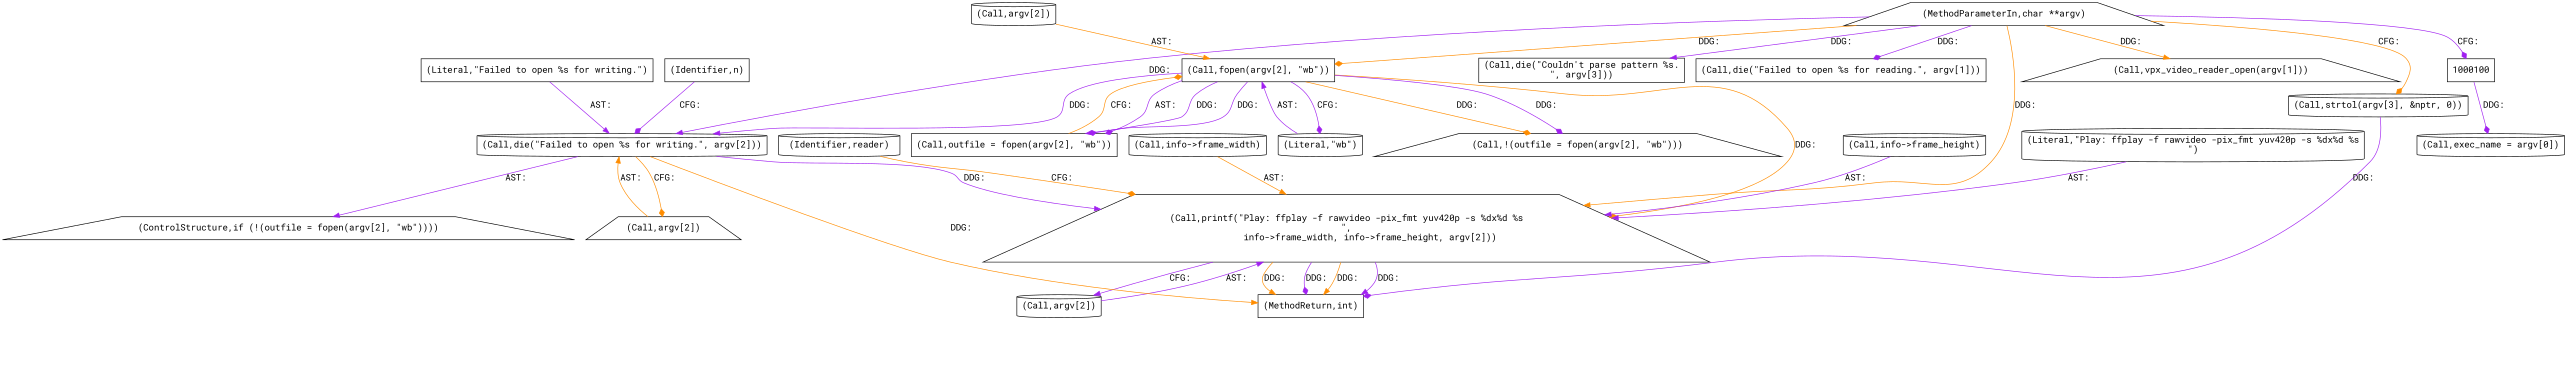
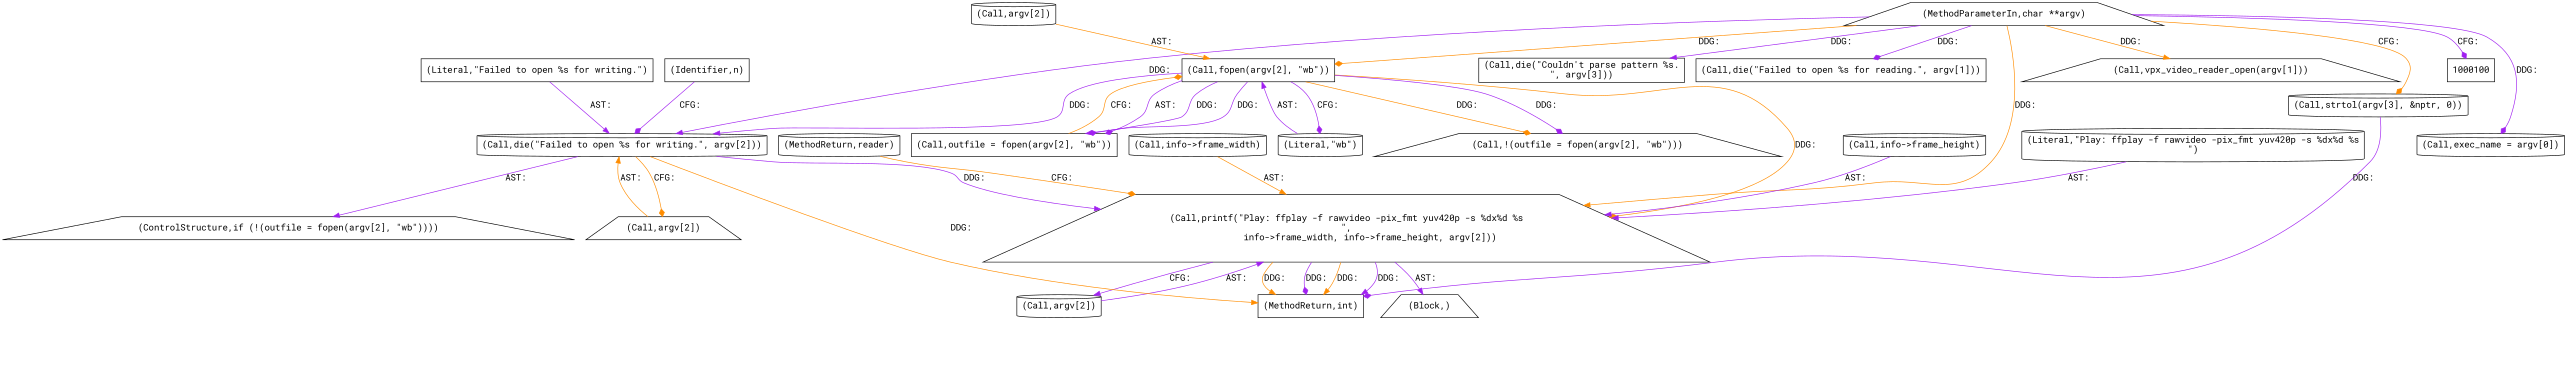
(2480, 104) -> (2385, 22)
(839, 145) -> (839, 145)
none -> (1430, 306)
